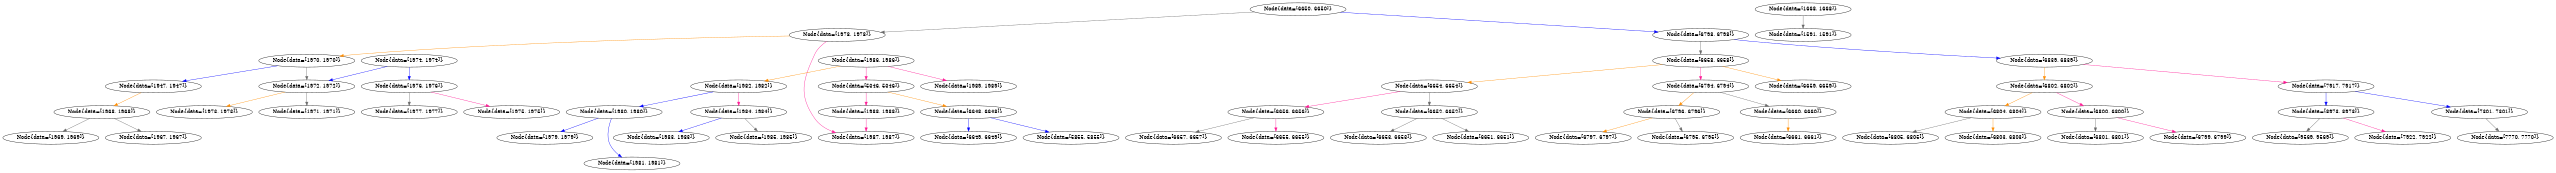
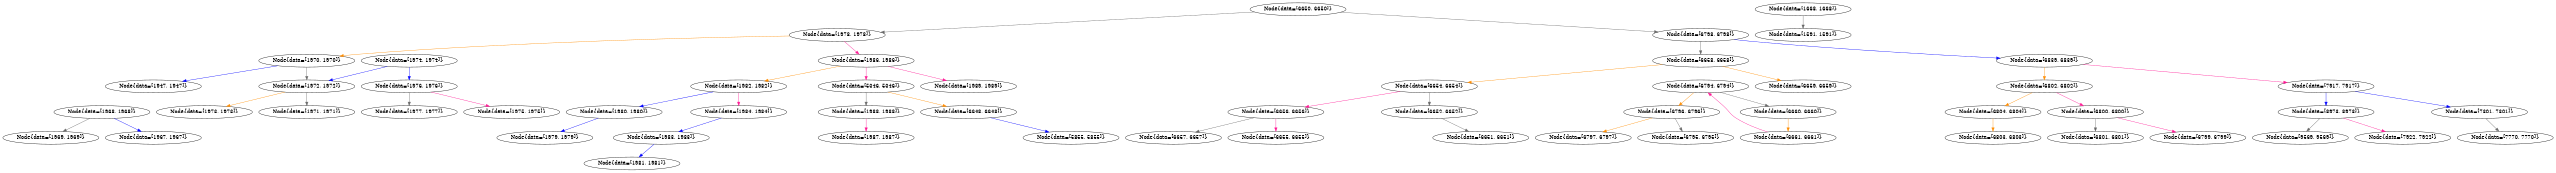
(1498, 22) -> (1498, 22)
(1701, 72) -> (1736, 118)
(804, 89) -> (850, 47)
(866, 97) -> (866, 97)
(129, 98) -> none
(126, 124) -> (126, 124)
(608, 138) -> (648, 149)
(764, 138) -> none
(969, 138) -> none
(1378, 138) -> none
(1891, 138) -> none
